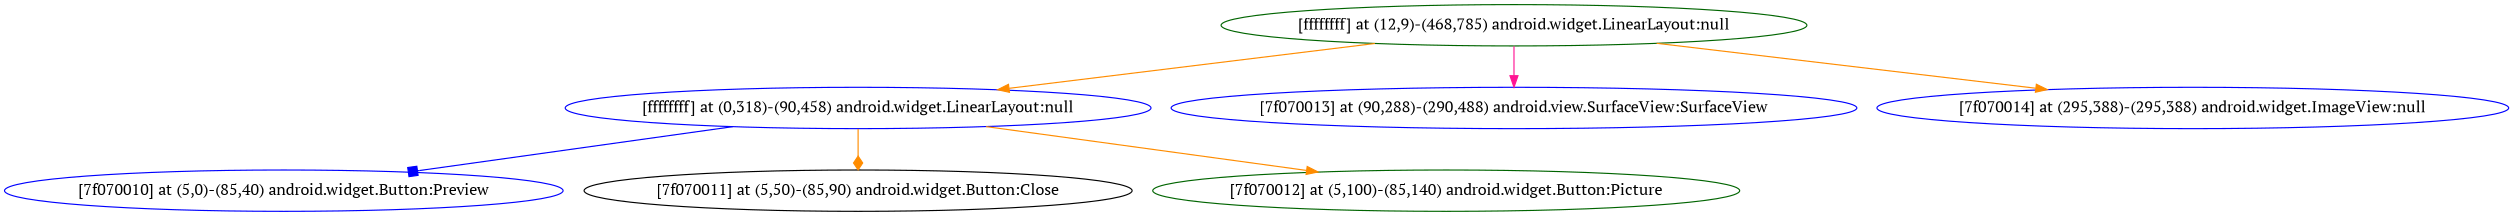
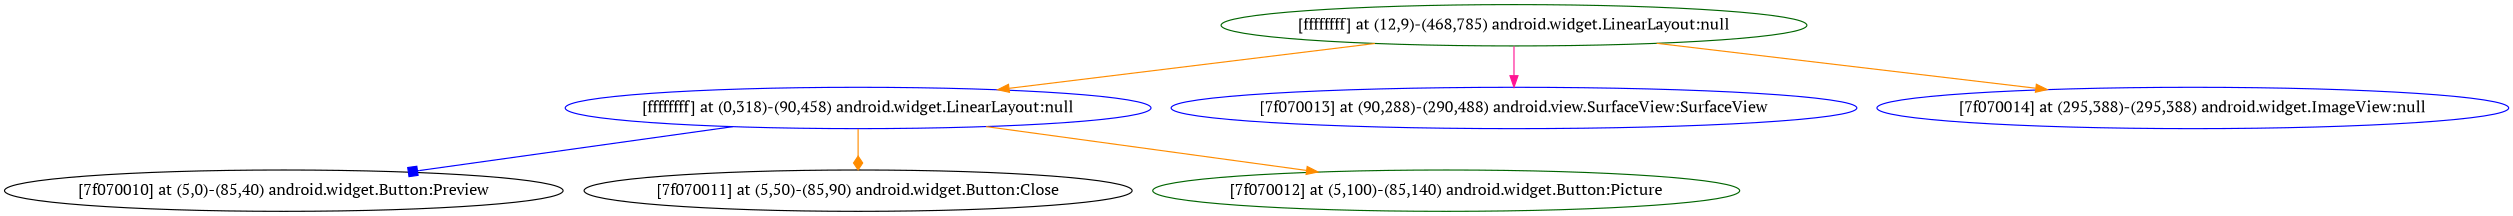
(284, 191) -> (284, 191)
